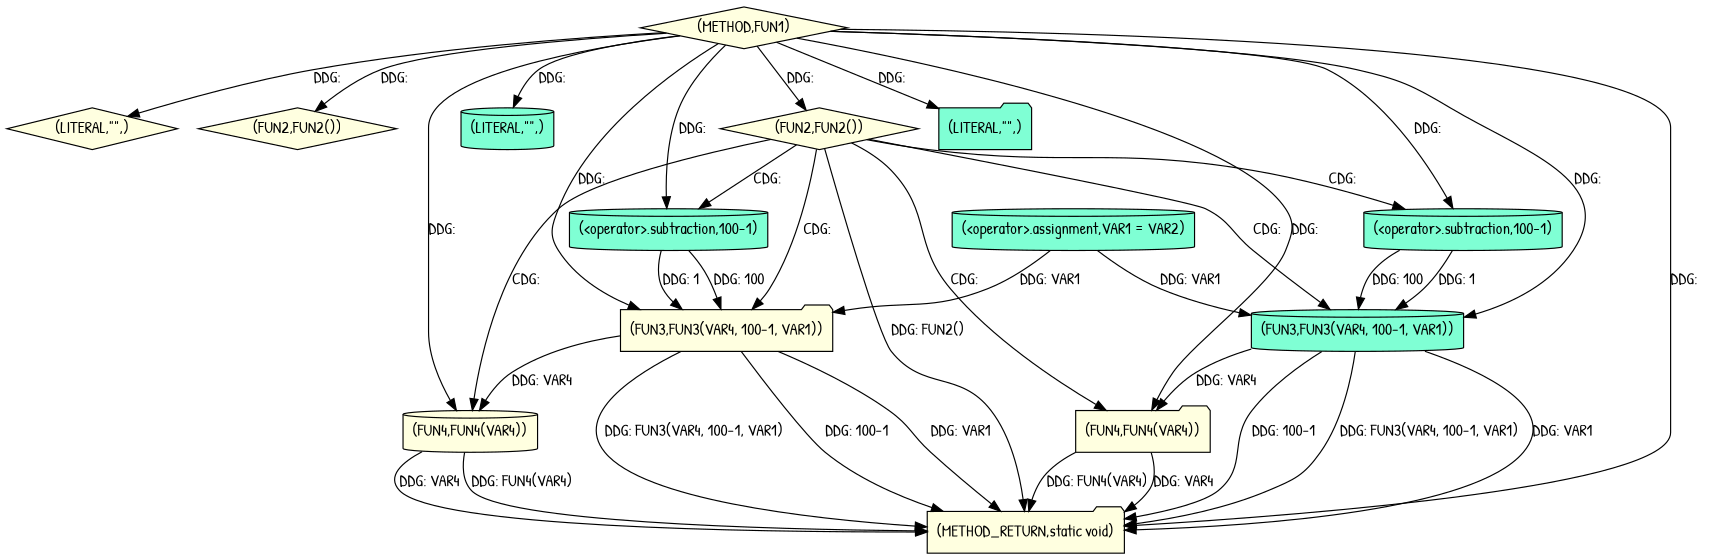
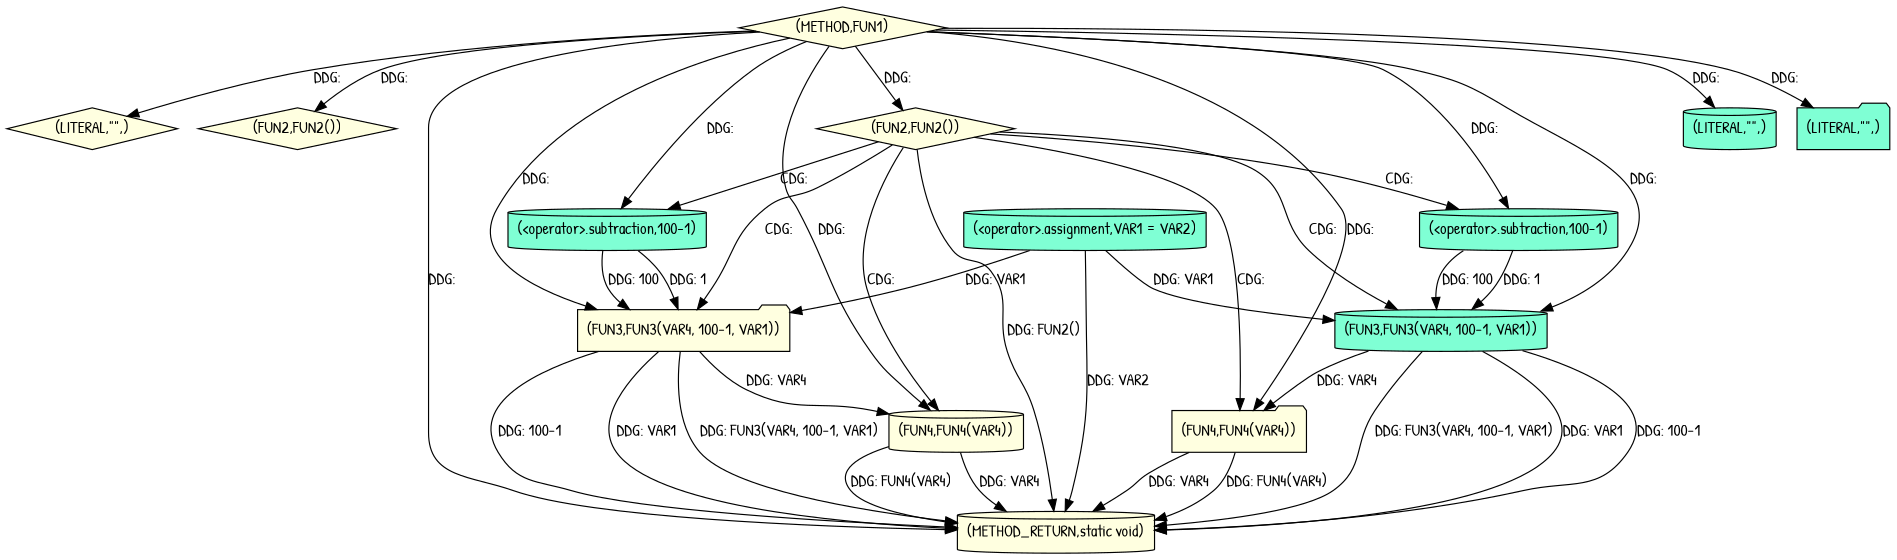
none -> (1087, 376)
(1026, 532) -> (1056, 532)
